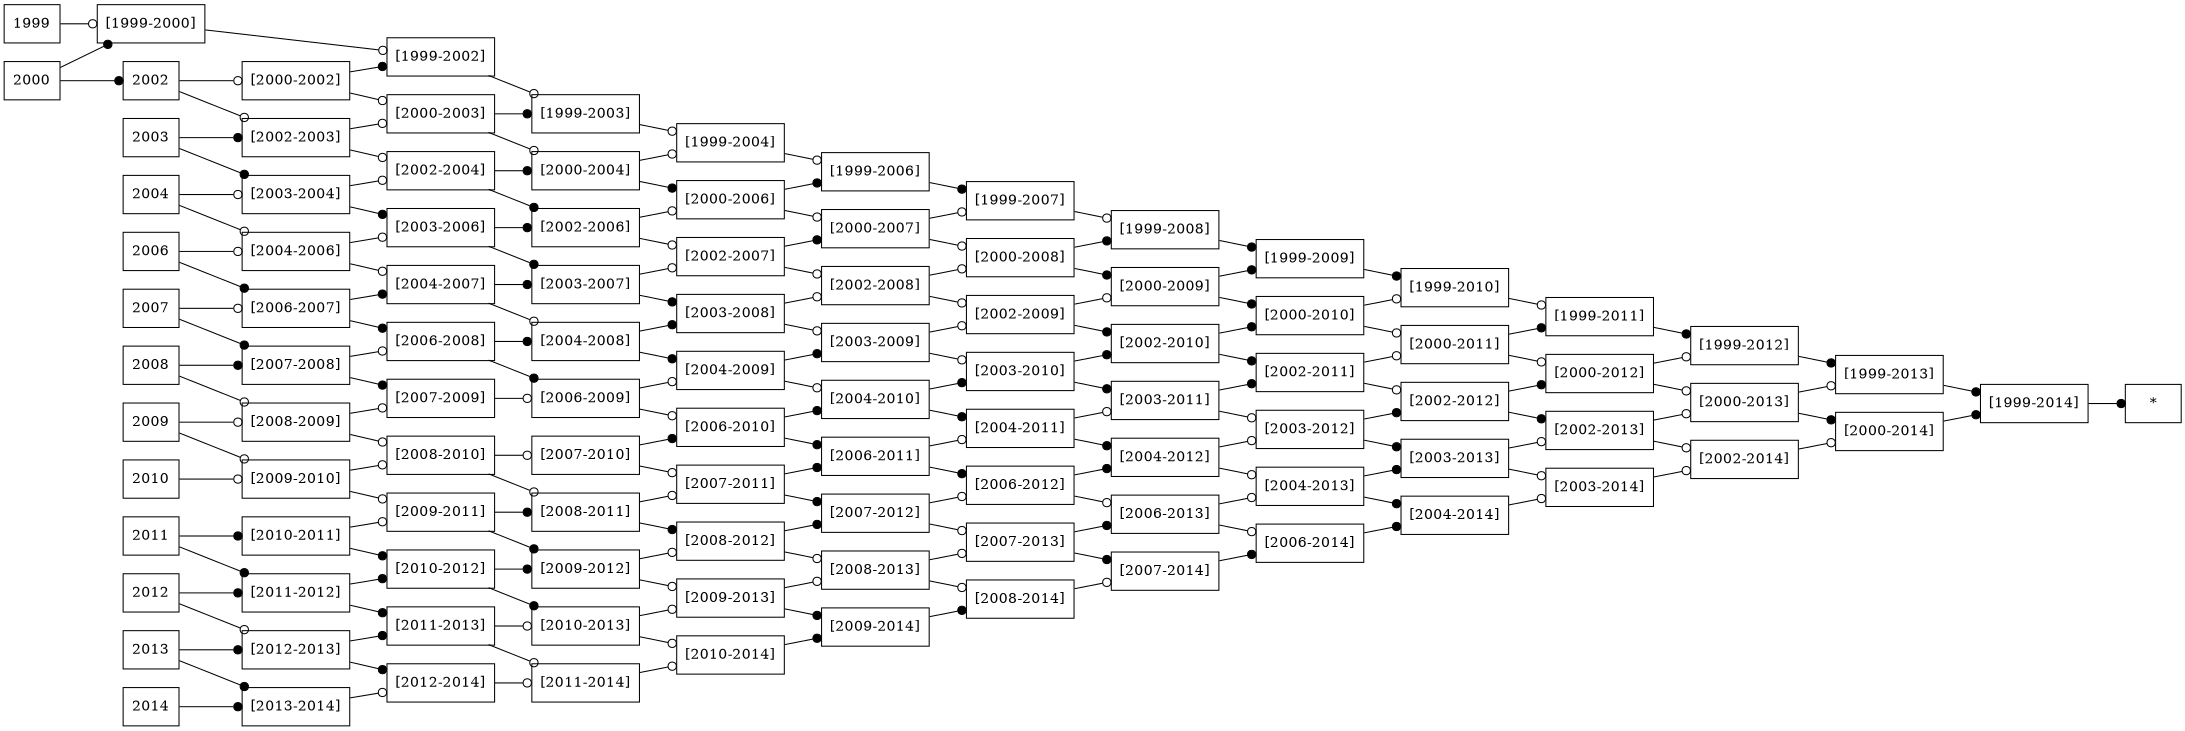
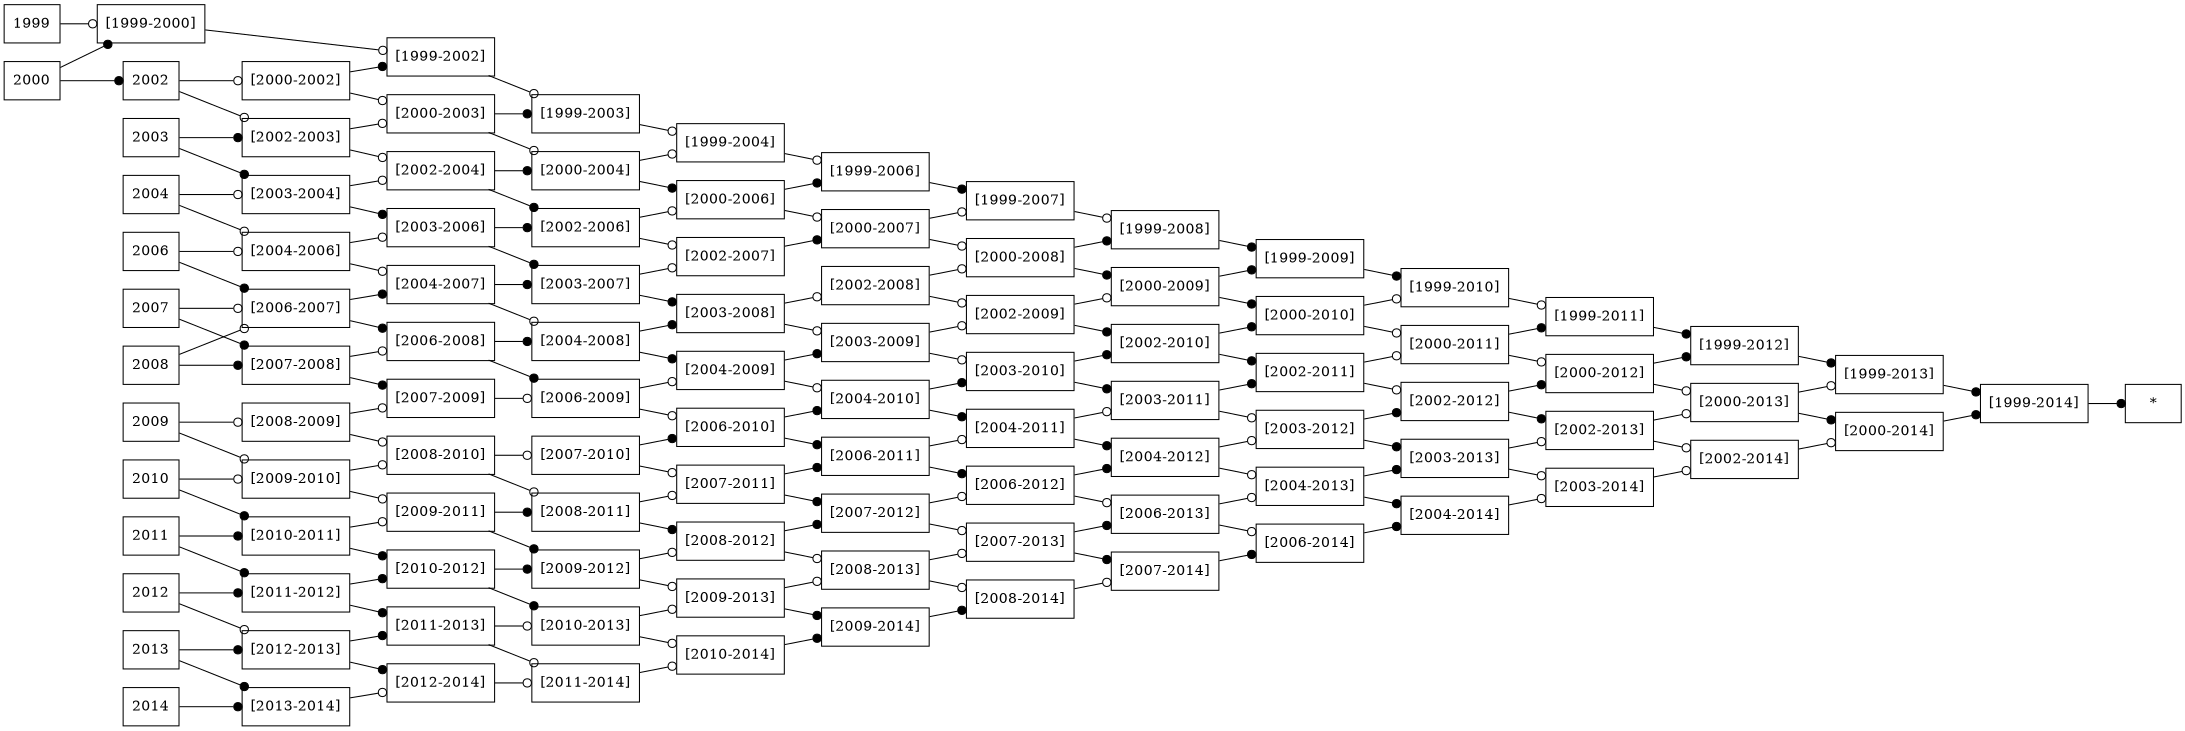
(799, 270) -> none
(1668, 360) -> (1668, 360)
(210, 388) -> (210, 342)
none -> (210, 502)
